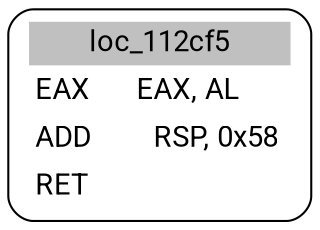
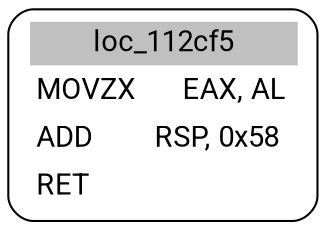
(138, 90) -> (162, 90)
